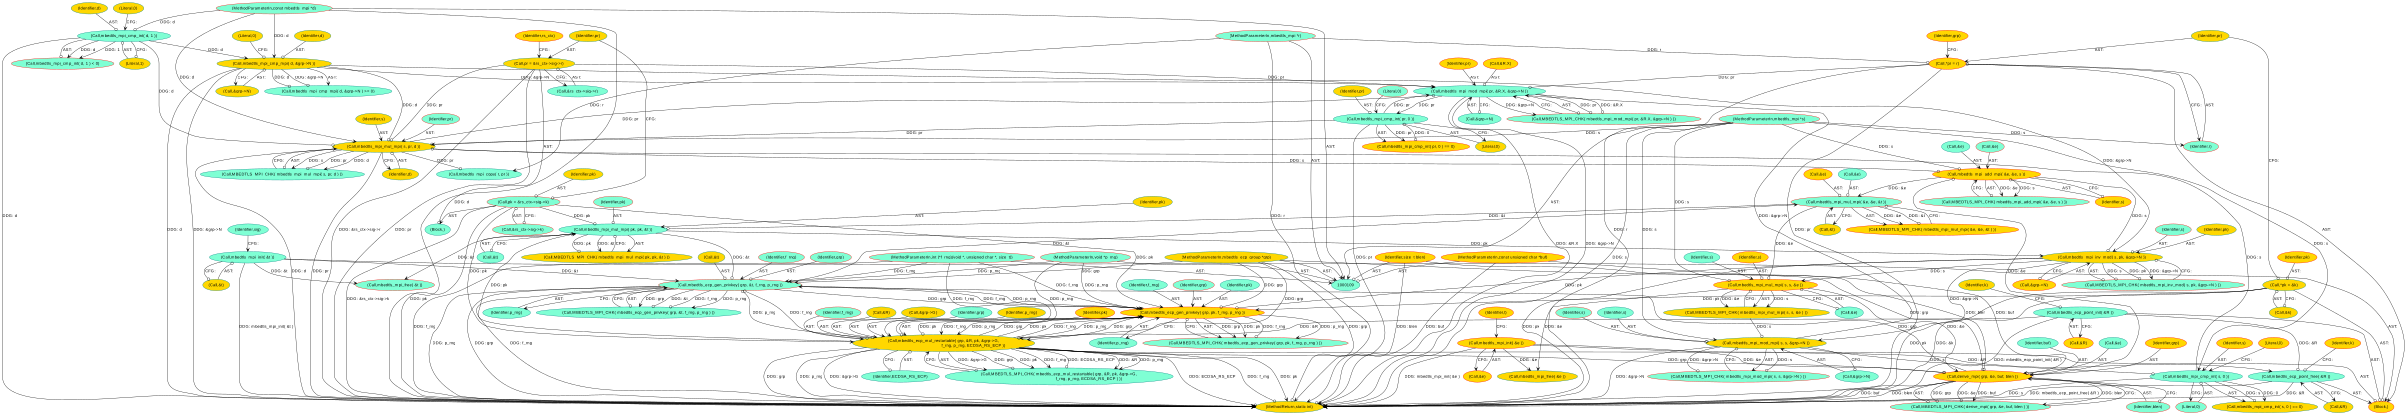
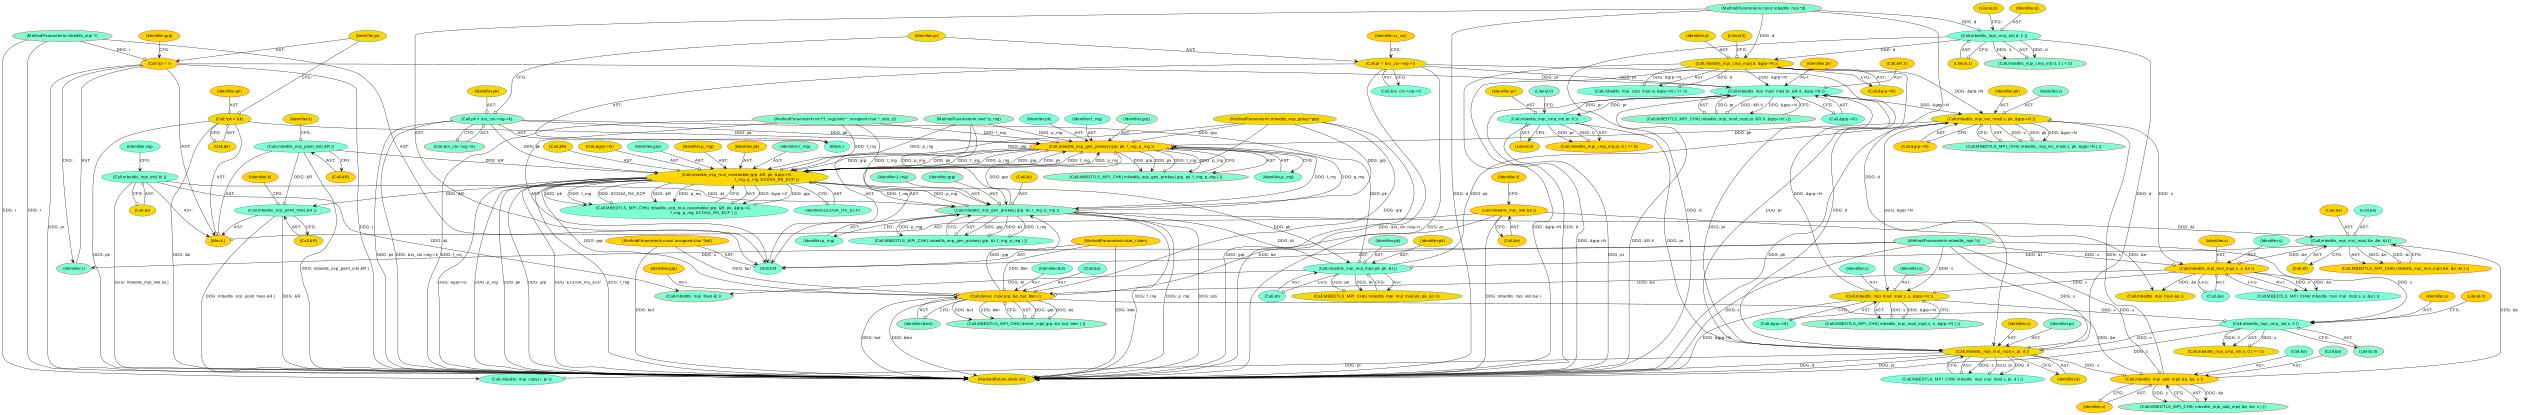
none -> (1890, 103)
(1405, 257) -> (1116, 241)
(1746, 313) -> (2318, 296)
(1756, 327) -> (2062, 282)
